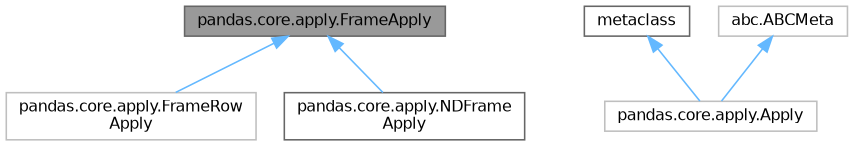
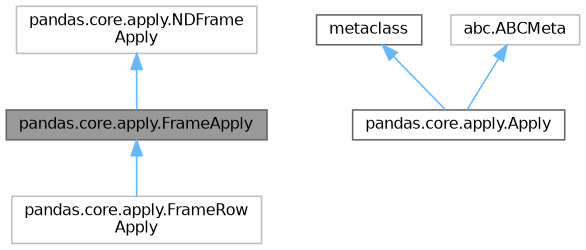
(361, 70) -> (137, 90)
(404, 116) -> (137, 30)
(711, 116) -> (459, 125)
